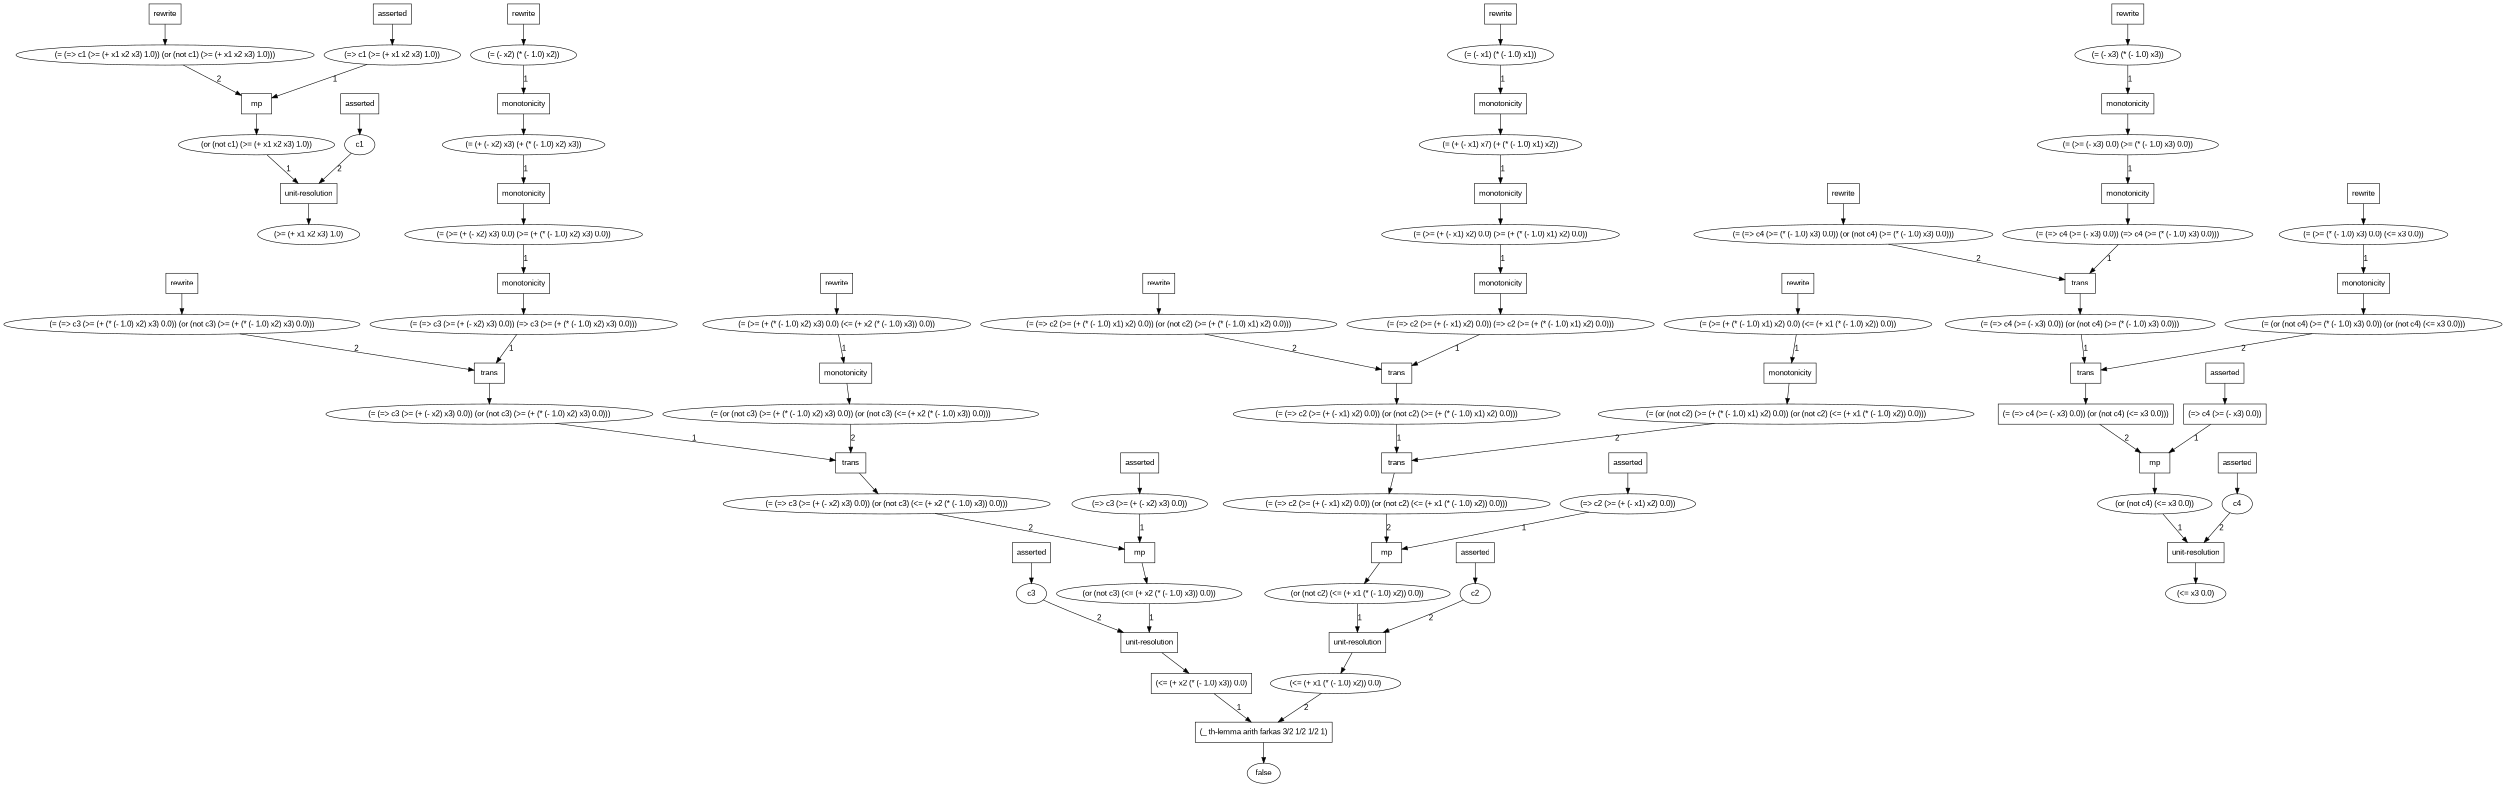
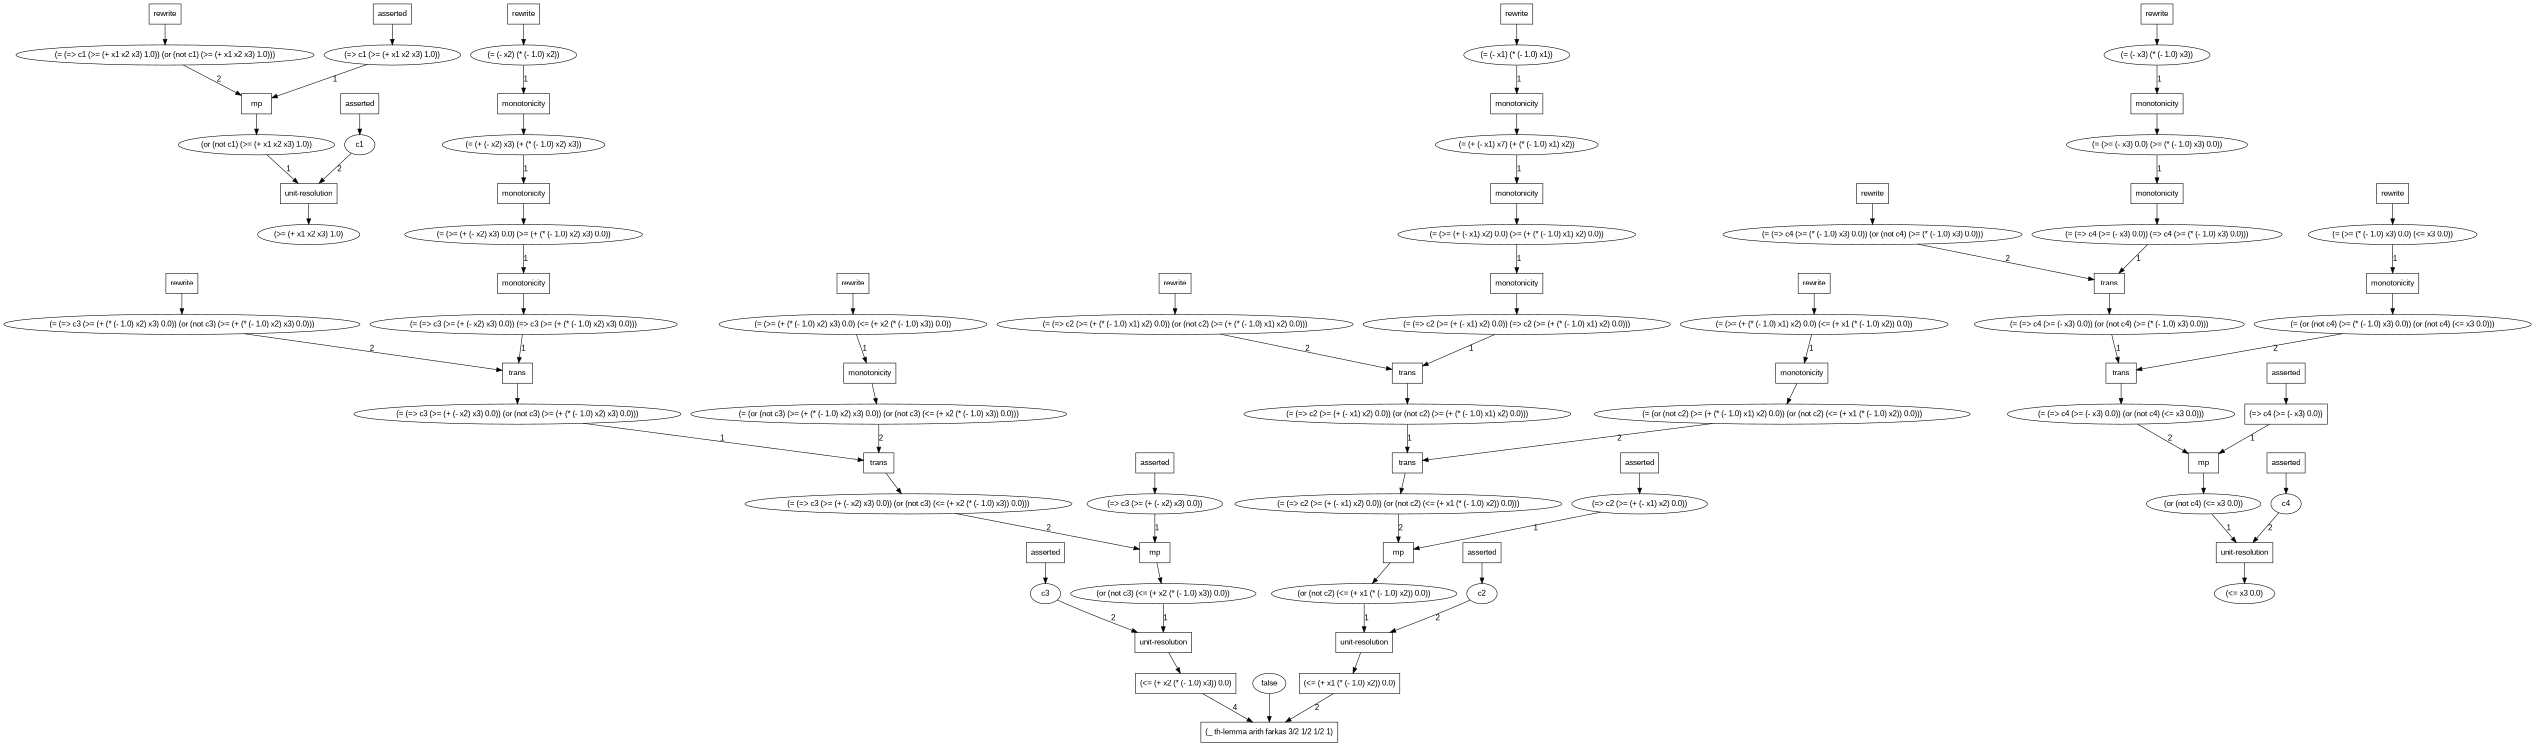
(2086, 414) -> (2121, 414)
(1336, 683) -> (1350, 683)
(1239, 708) -> (1235, 708)
(1264, 750) -> (1269, 705)
